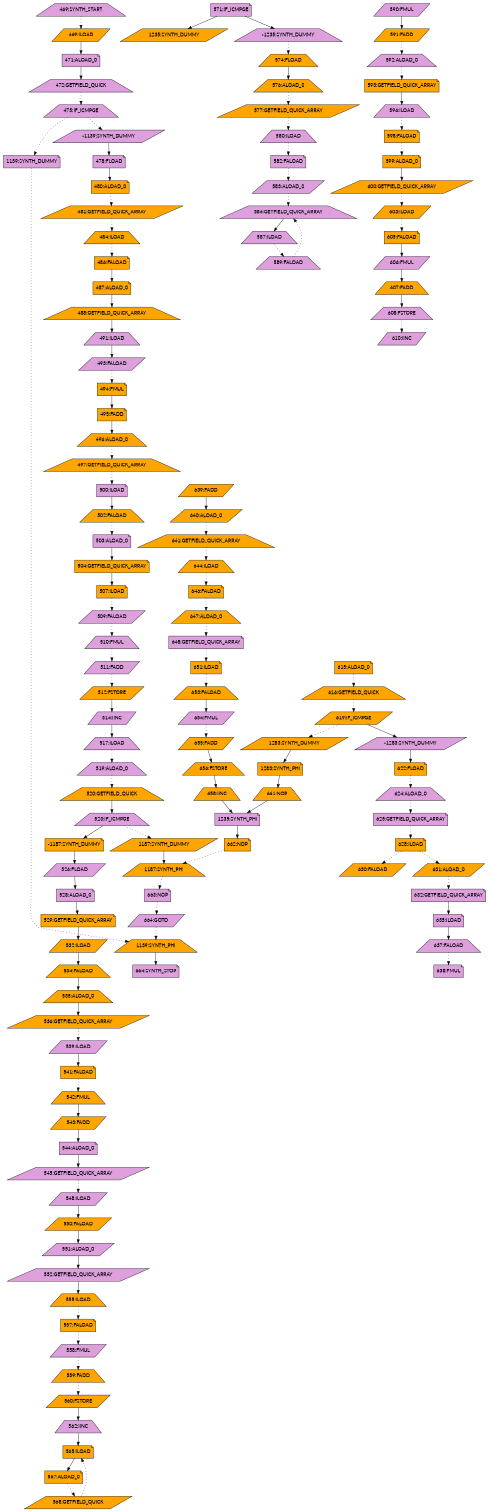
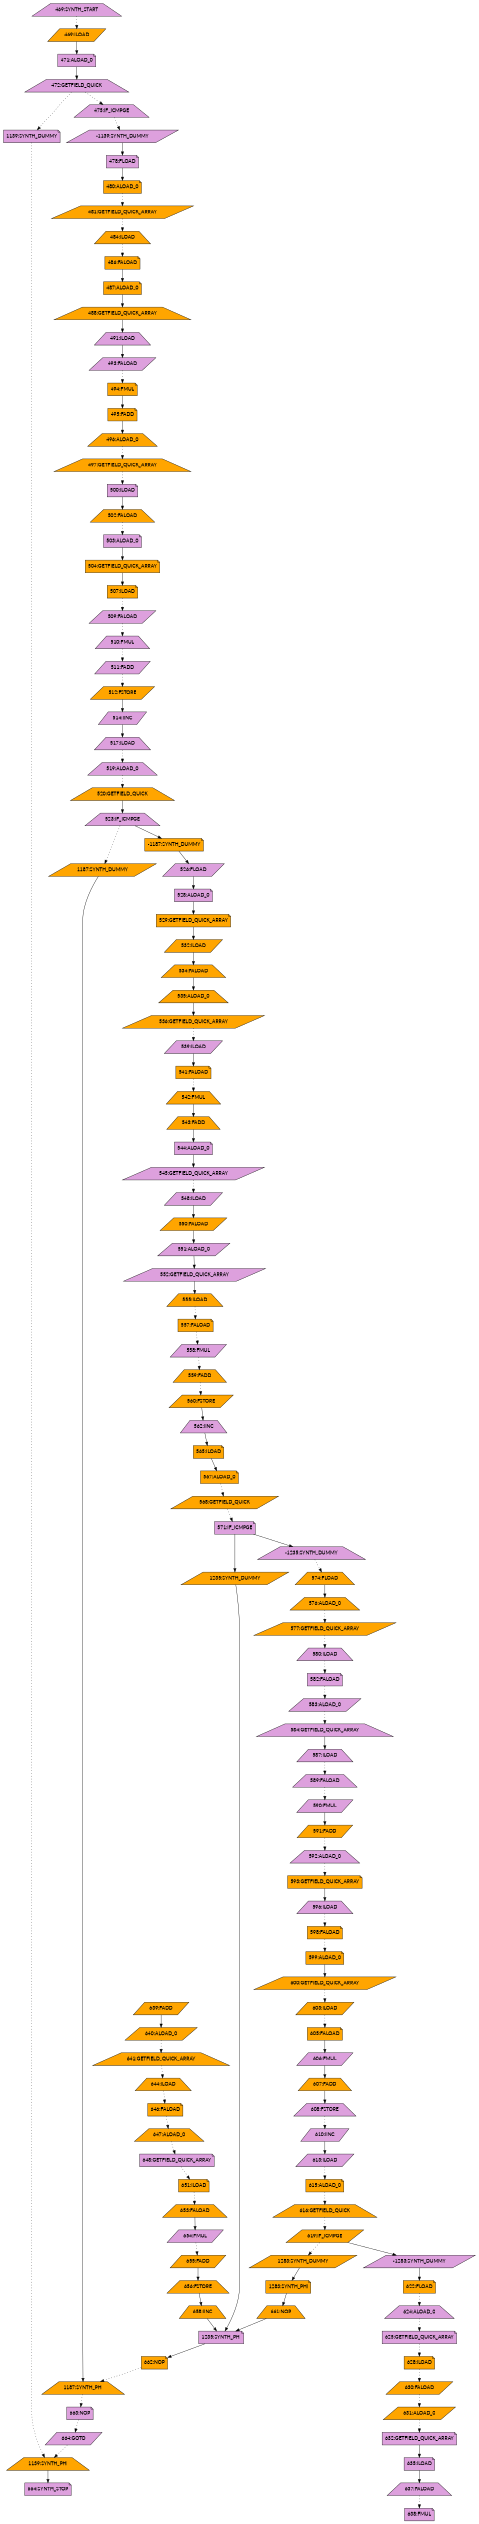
(48, 132) -> (56, 110)
(302, 239) -> (325, 1792)
(428, 856) -> (419, 2399)
(78, 1123) -> (193, 1123)
(87, 1479) -> (229, 1514)
none -> (239, 1957)
none -> (325, 2160)
